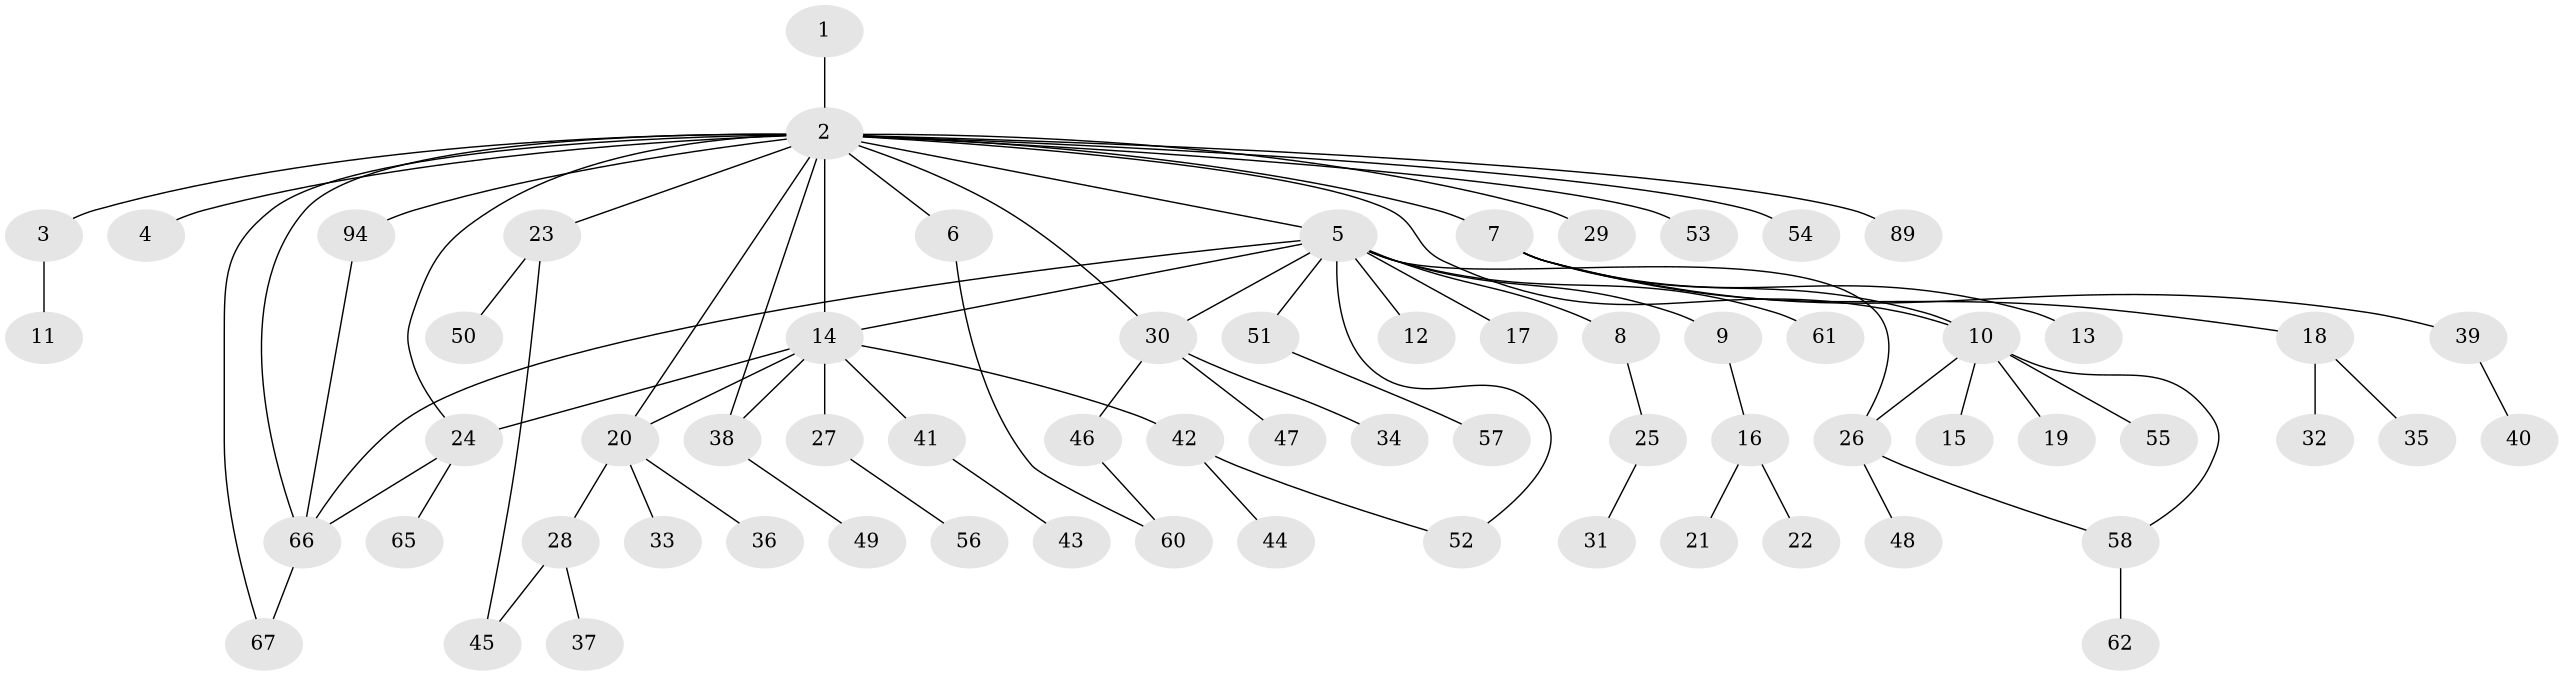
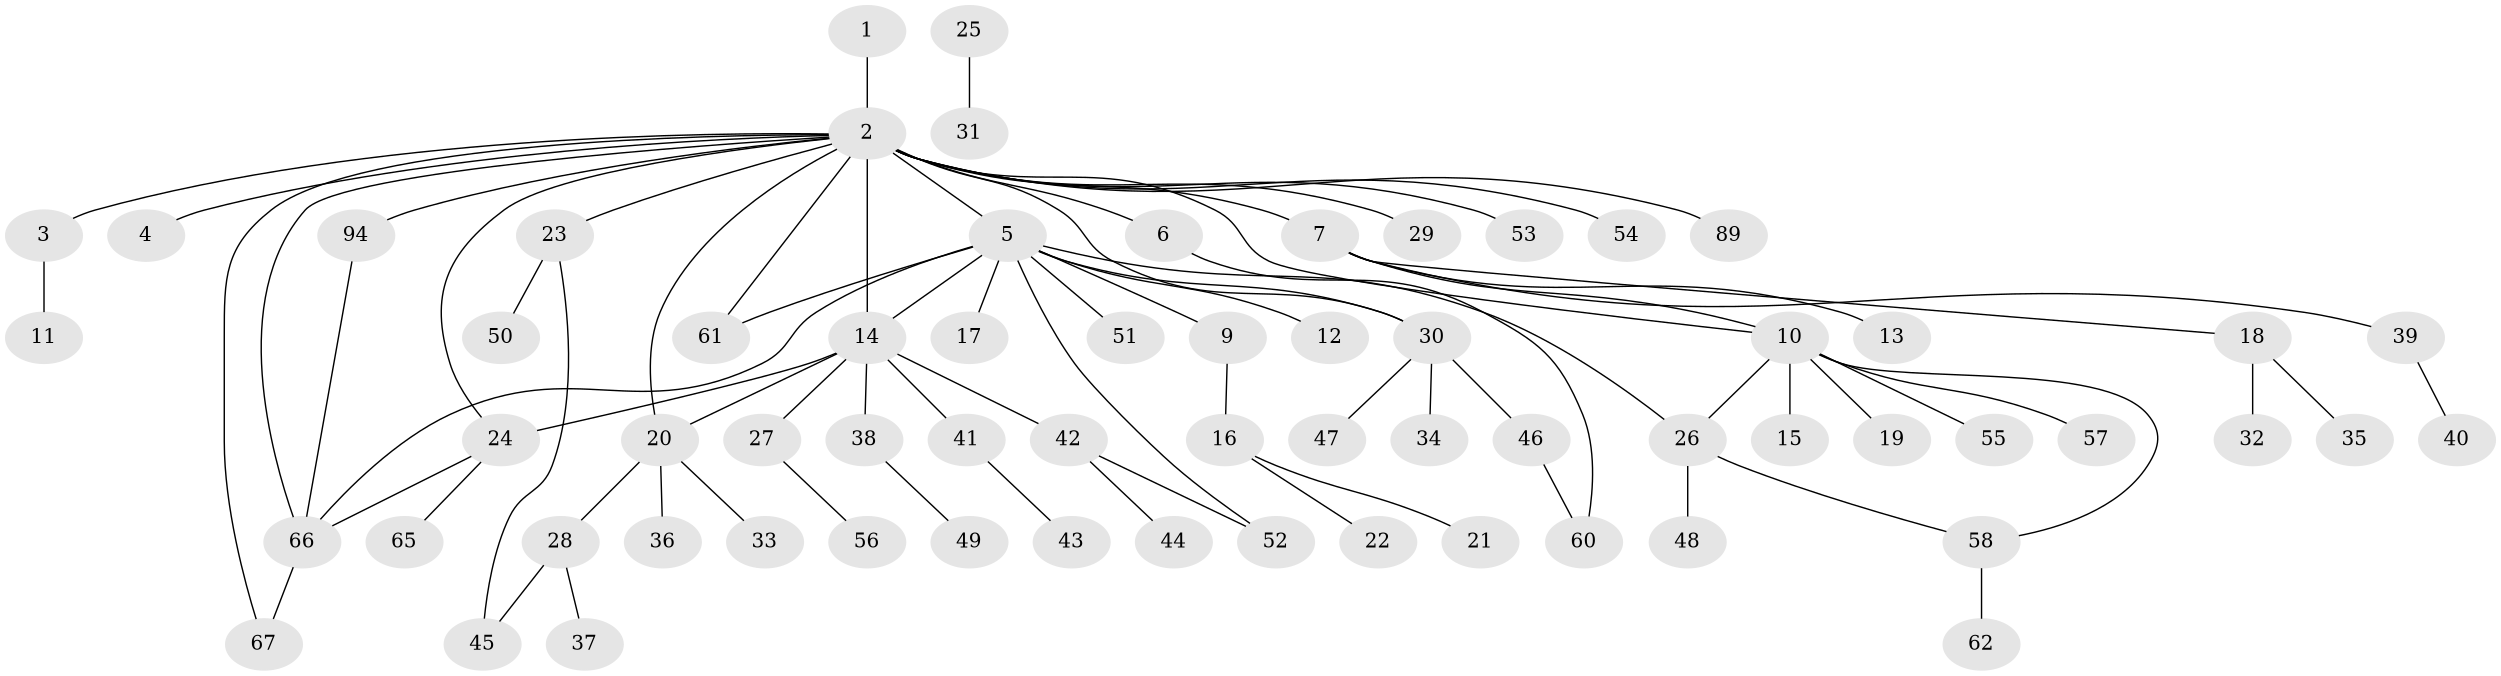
(774, 287) -> (789, 236)
(1621, 338) -> none
(1377, 388) -> (1943, 389)
